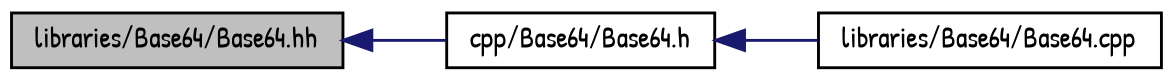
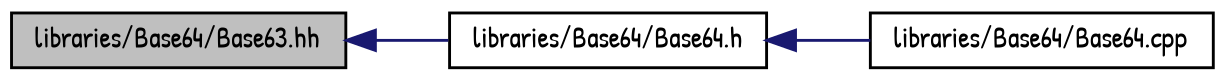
(177, 40) -> (179, 40)
(581, 40) -> (608, 40)
